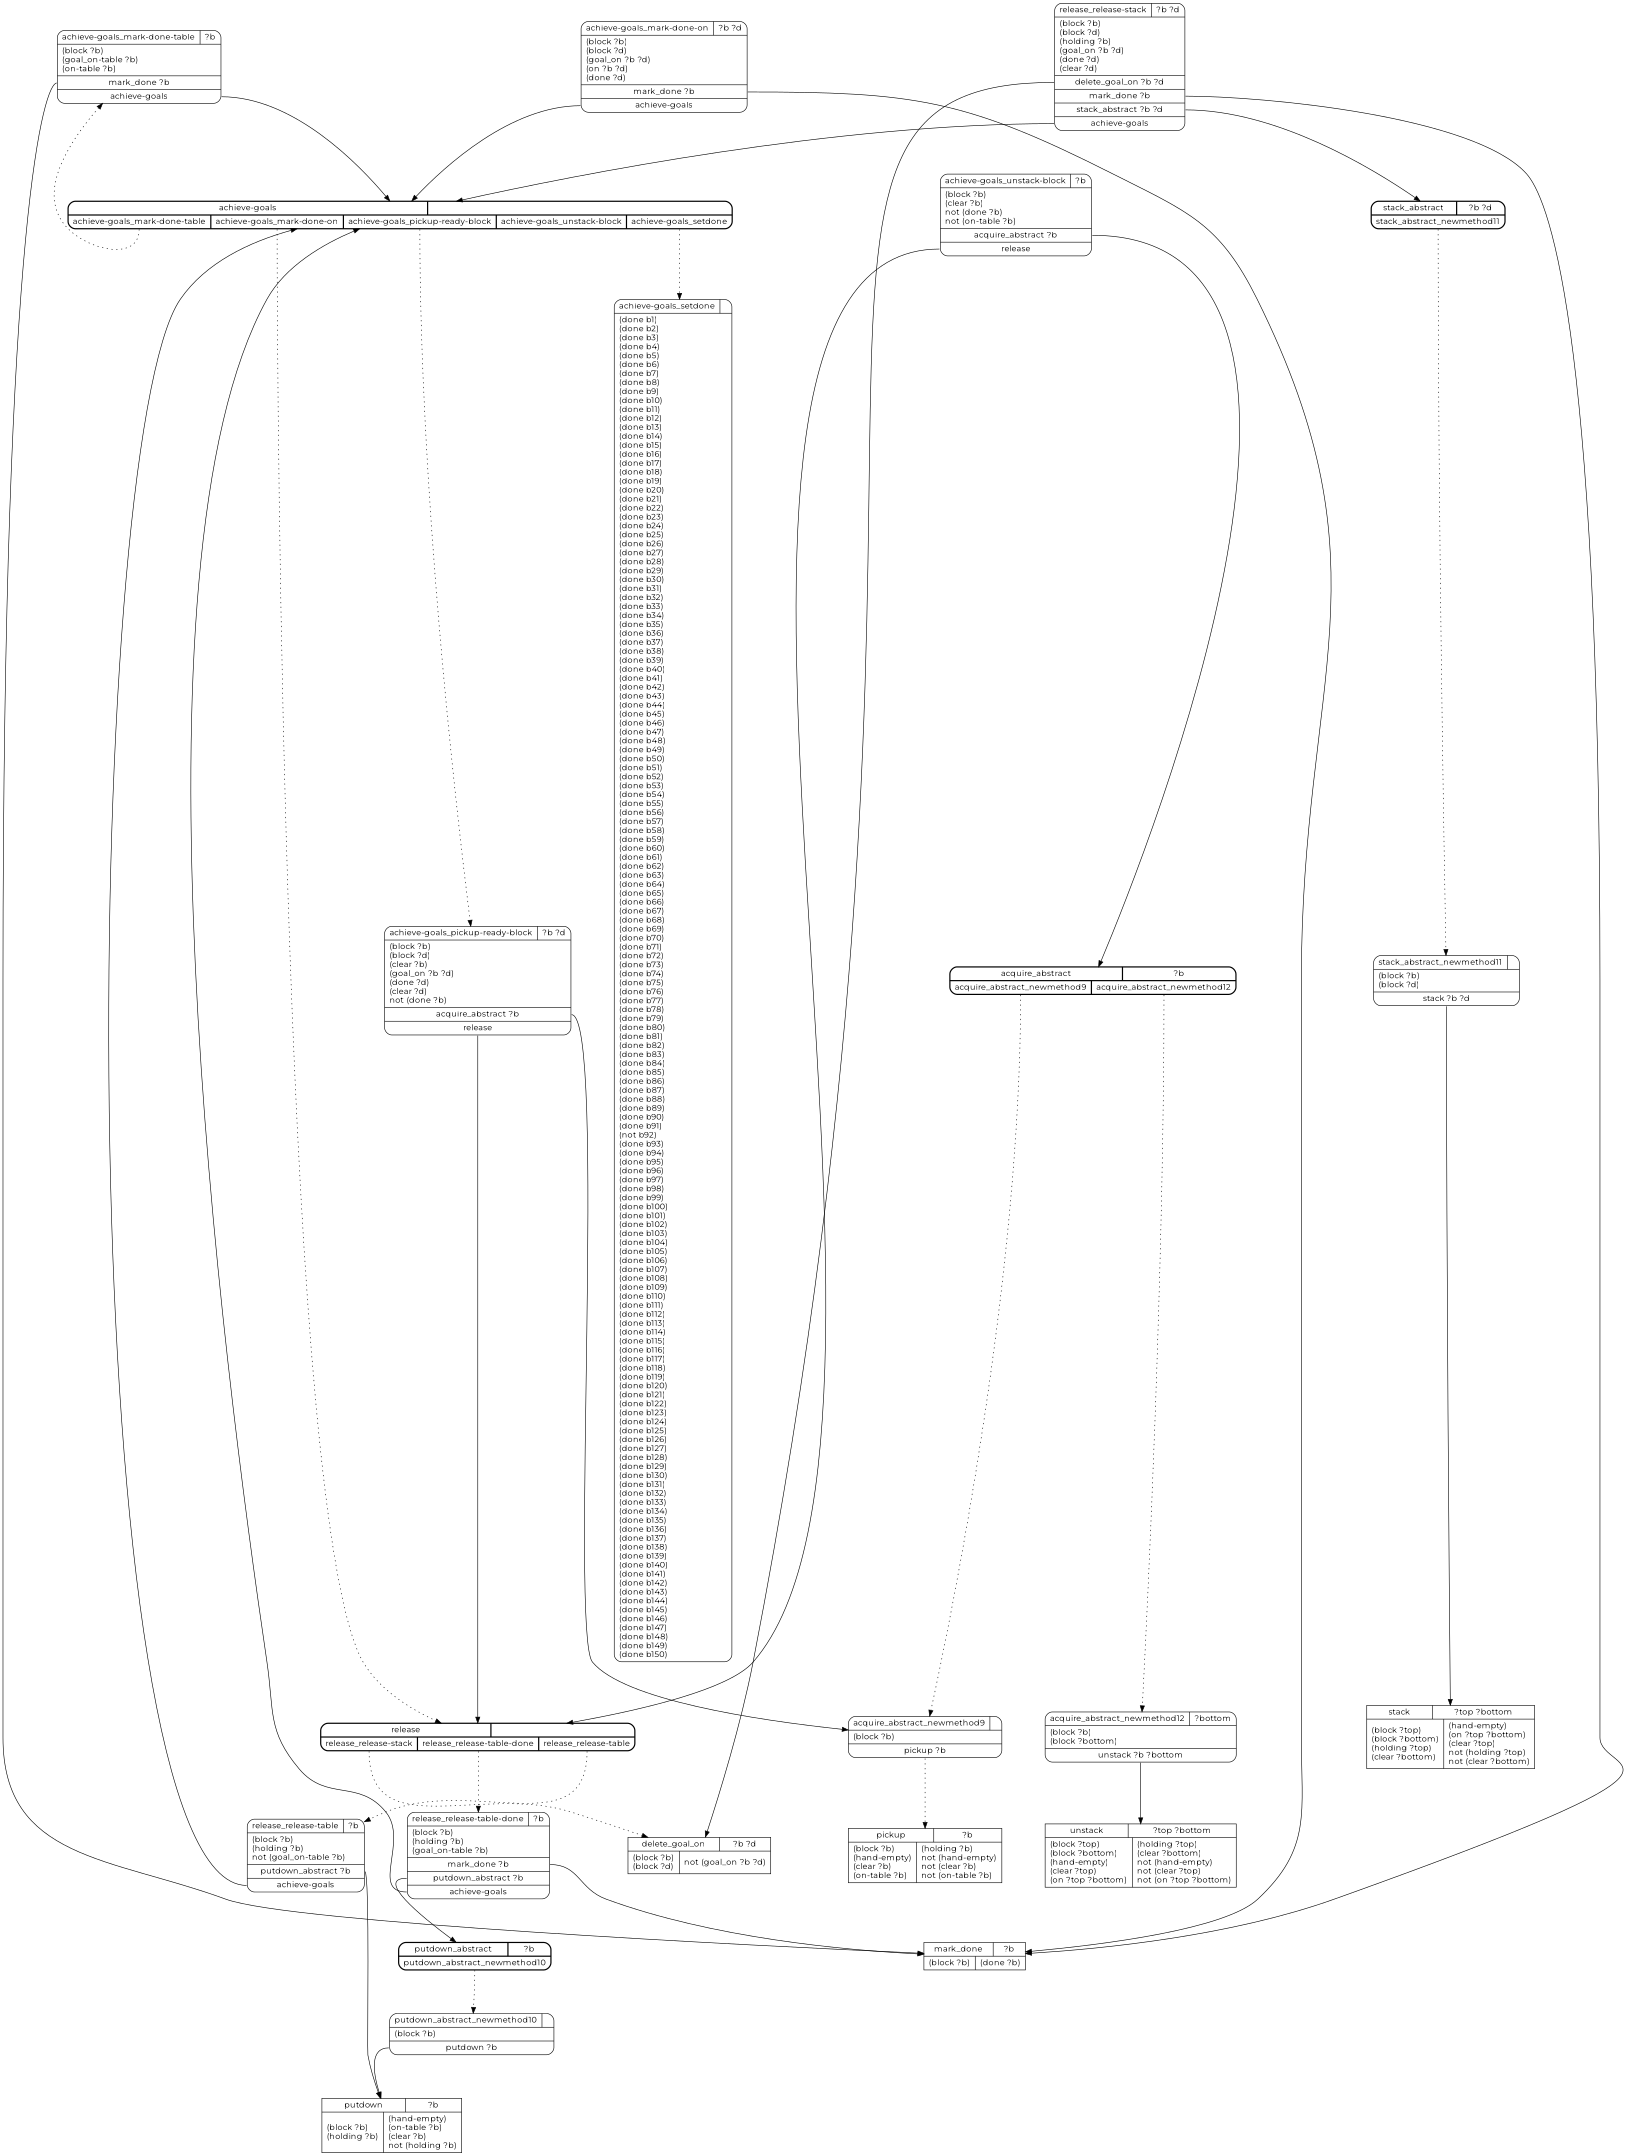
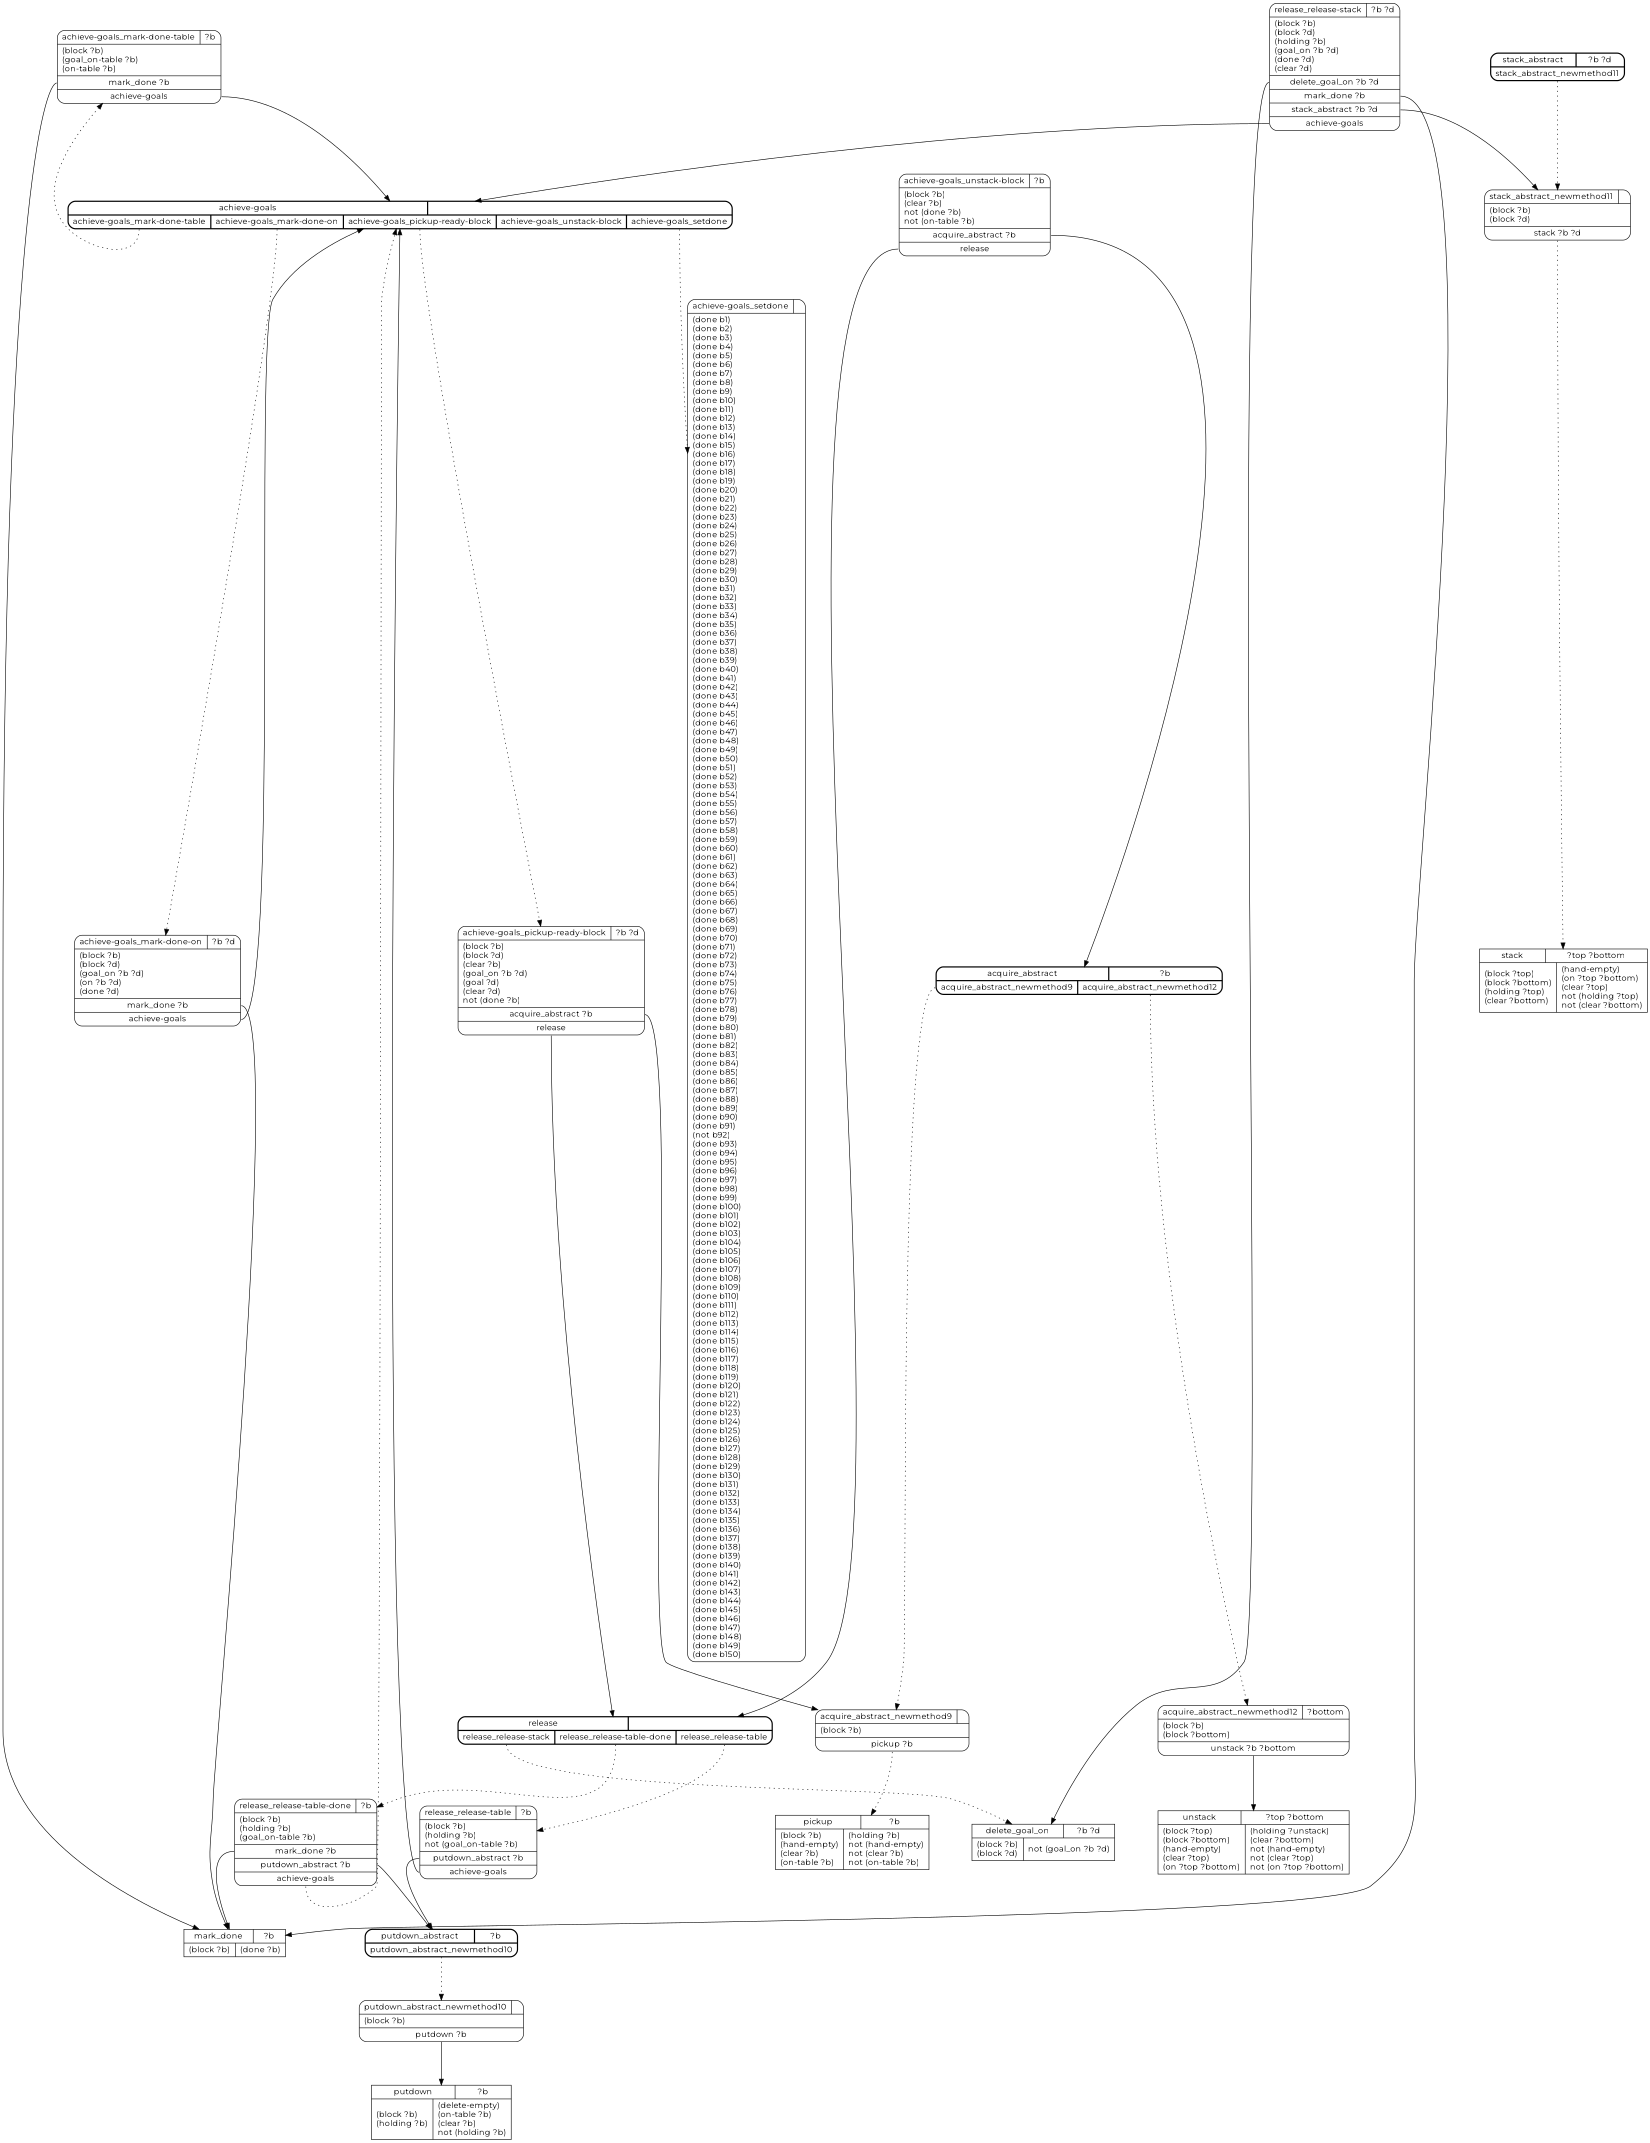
(1306, 138) -> (1474, 134)
(409, 982) -> (481, 982)
(292, 996) -> (227, 580)
(203, 1074) -> (380, 1104)
(1448, 1353) -> (1559, 592)
(1167, 1844) -> (1290, 1831)
(368, 1983) -> (411, 1889)
(417, 2119) -> (469, 2106)
